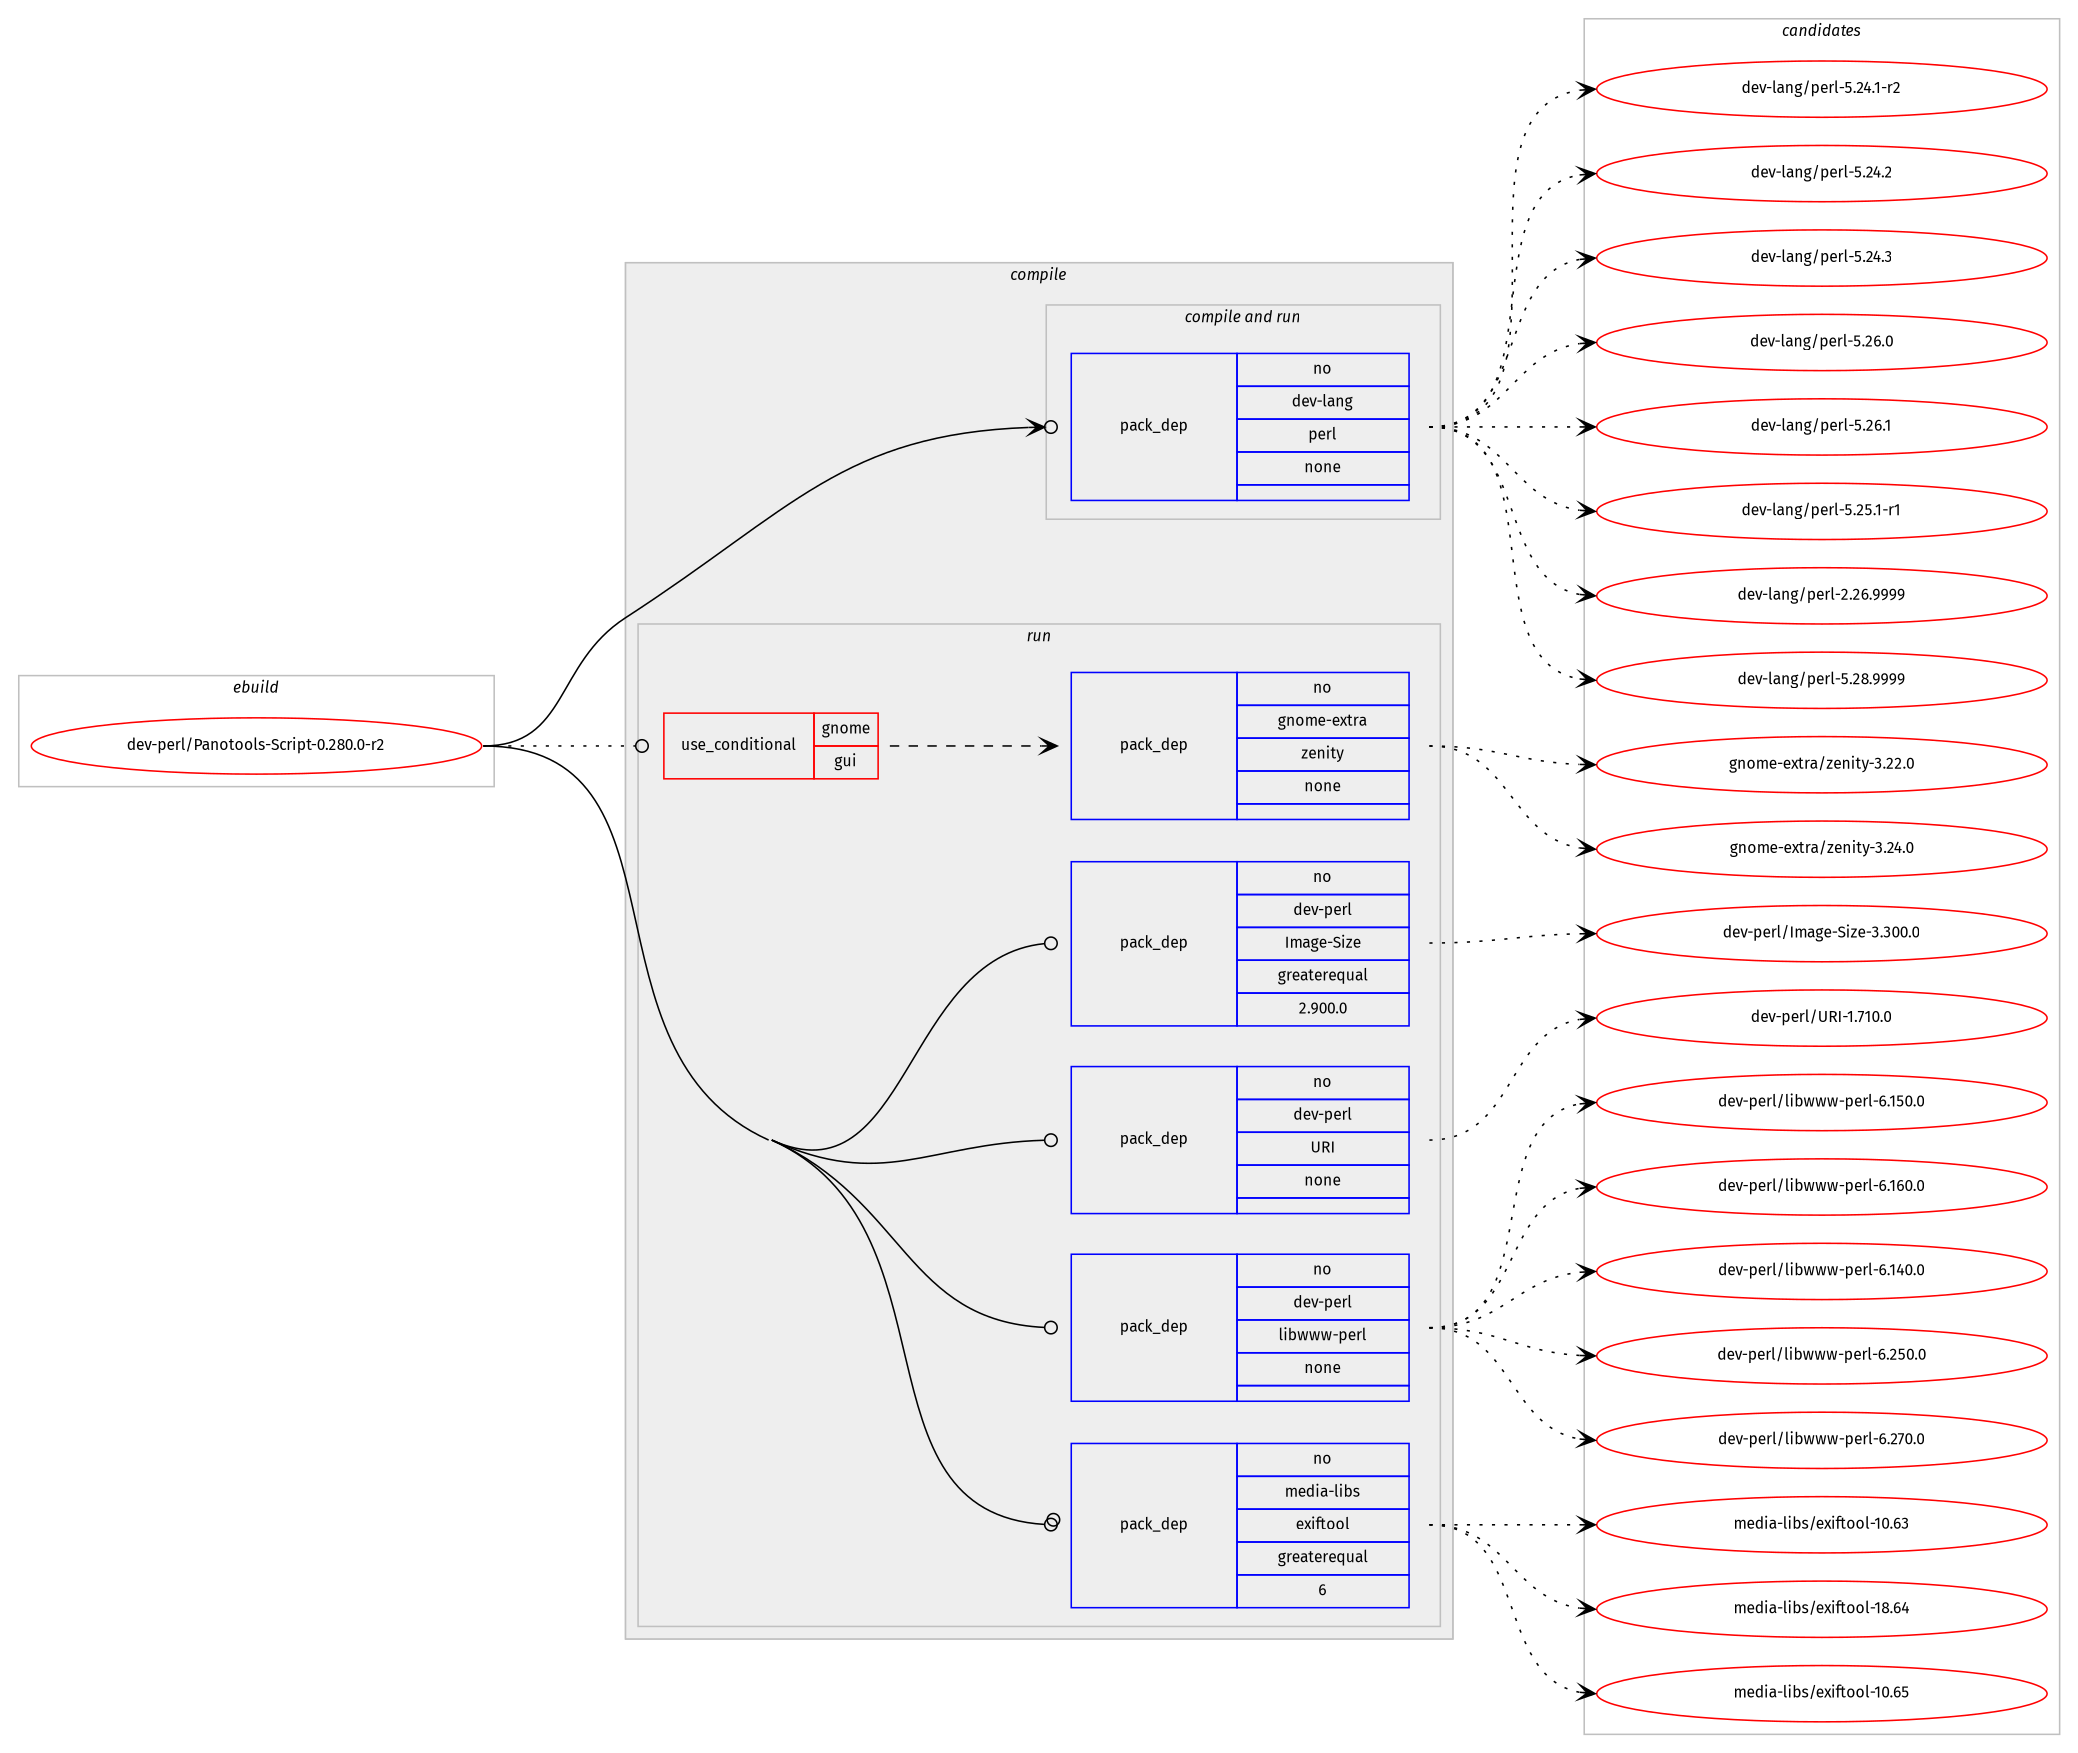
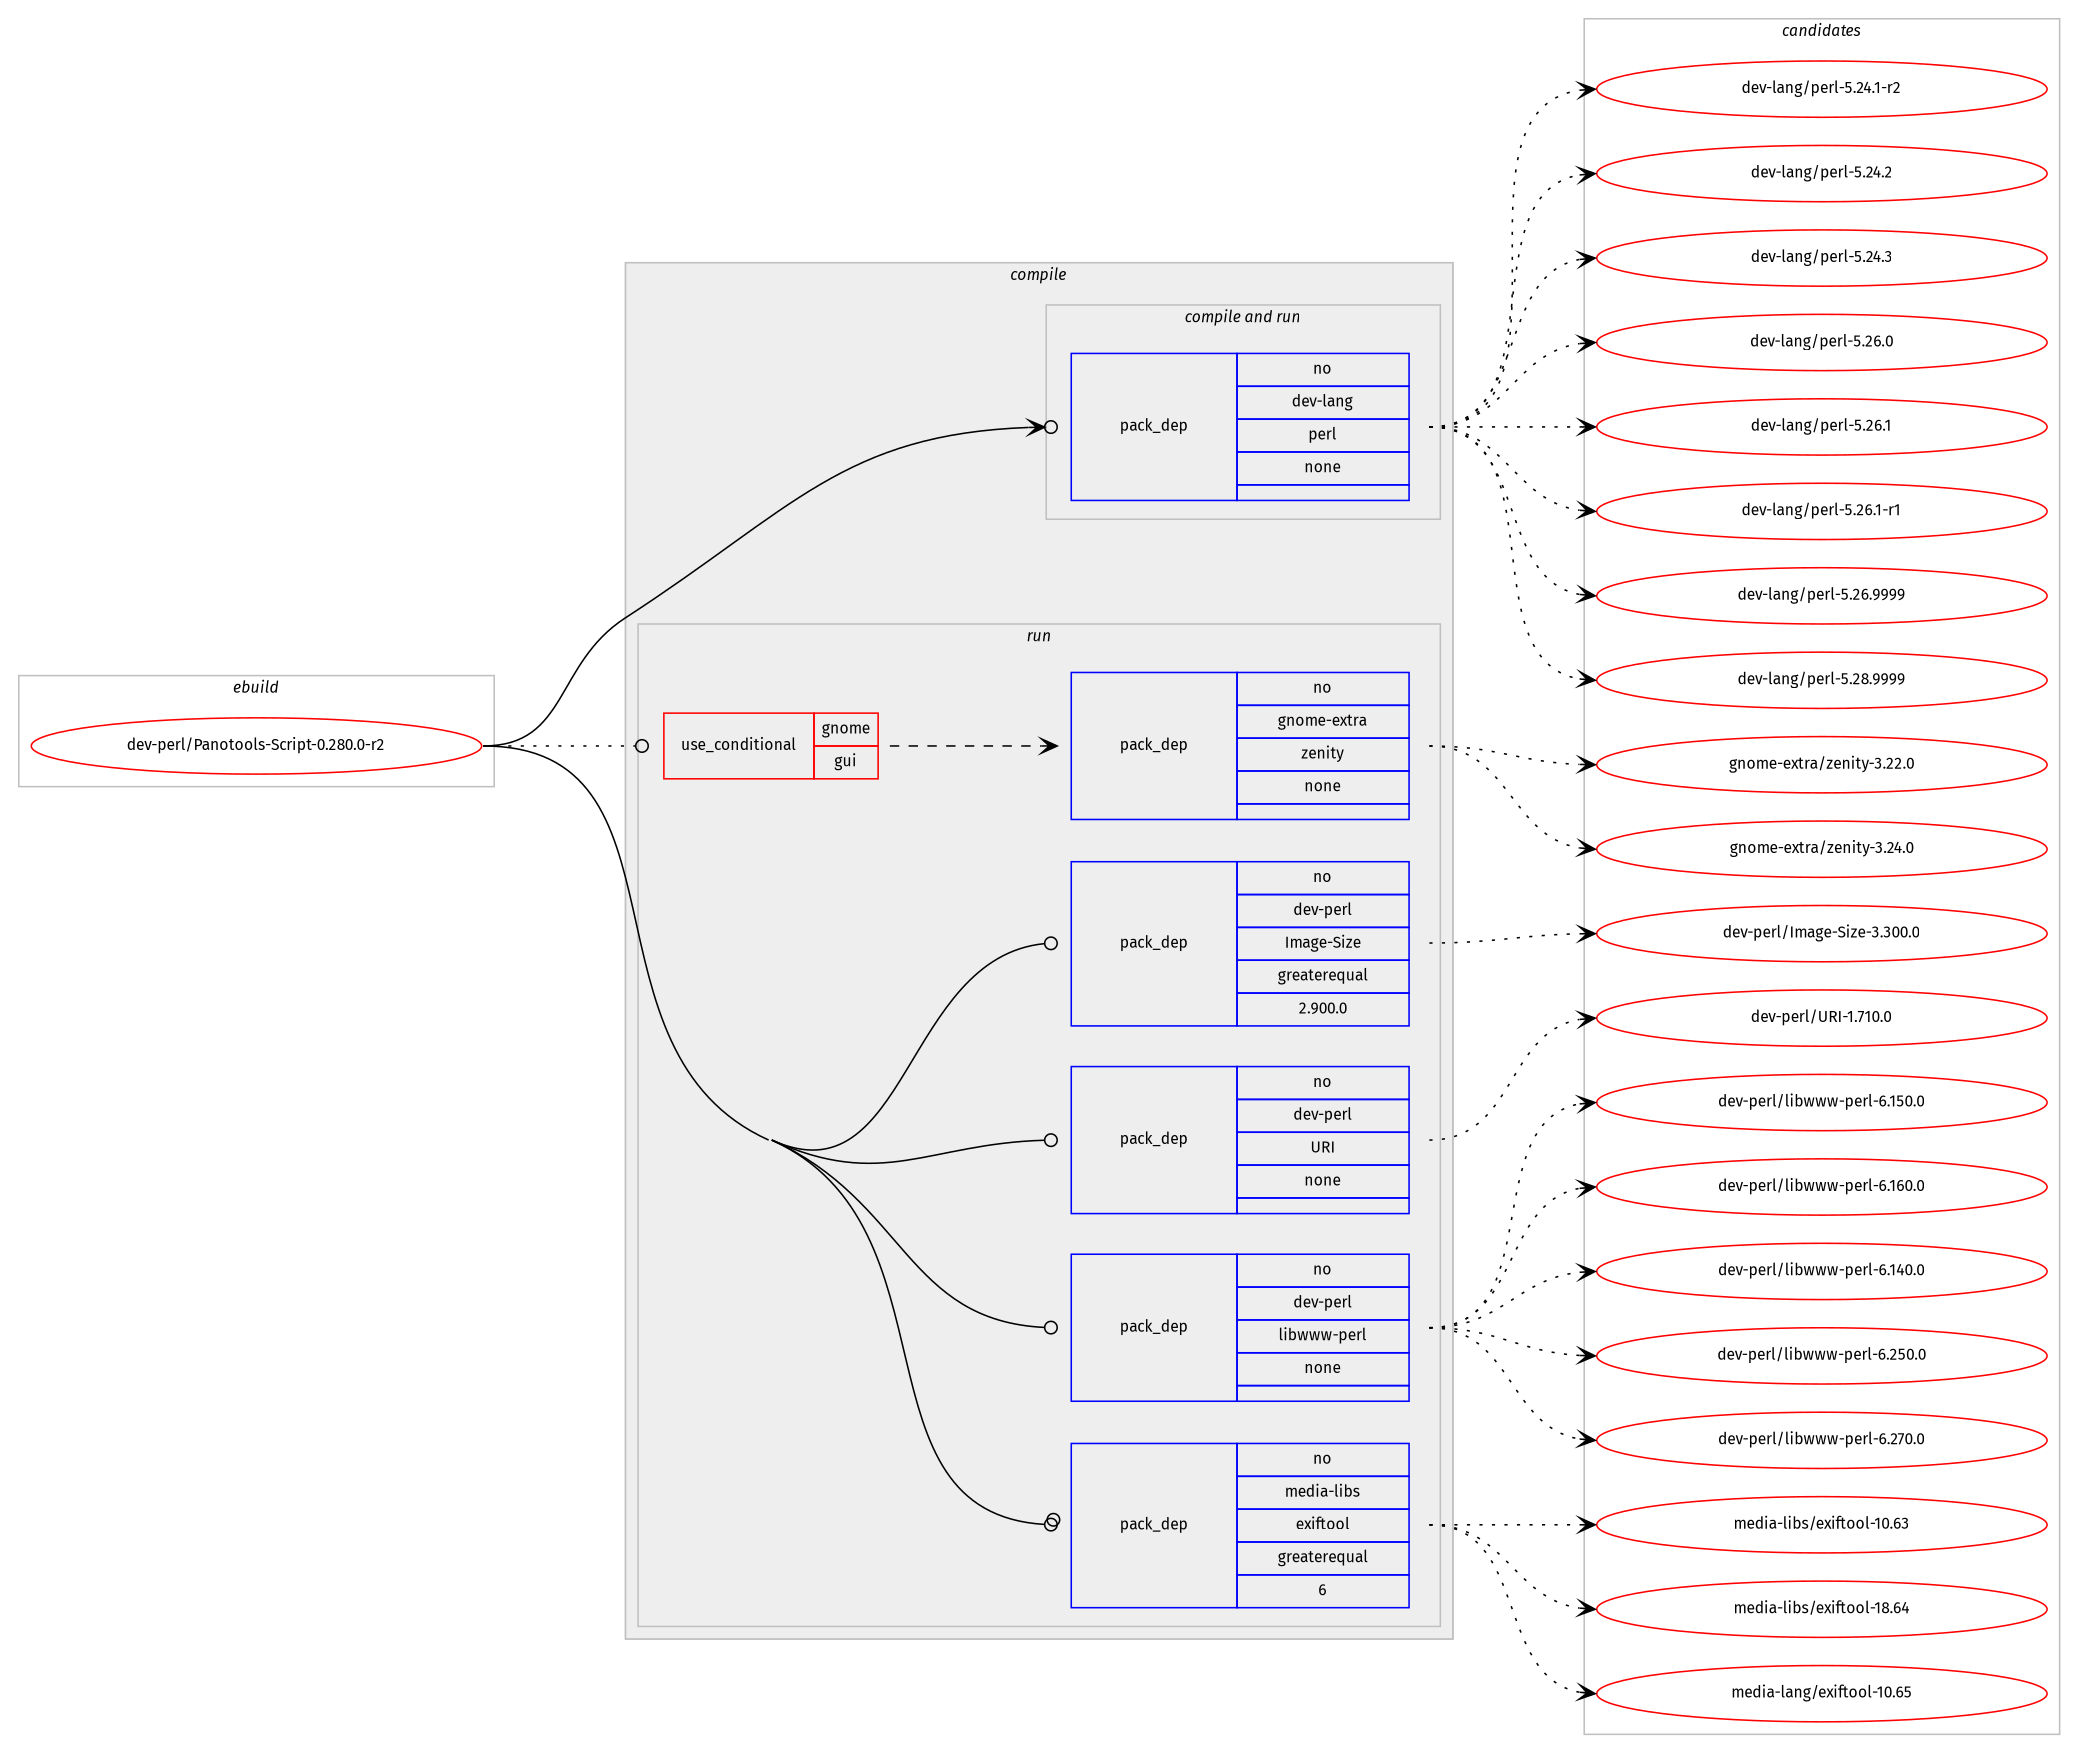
(1822, 511) -> (1822, 511)
(1822, 596) -> (1822, 596)
(1822, 1694) -> (1822, 1694)
